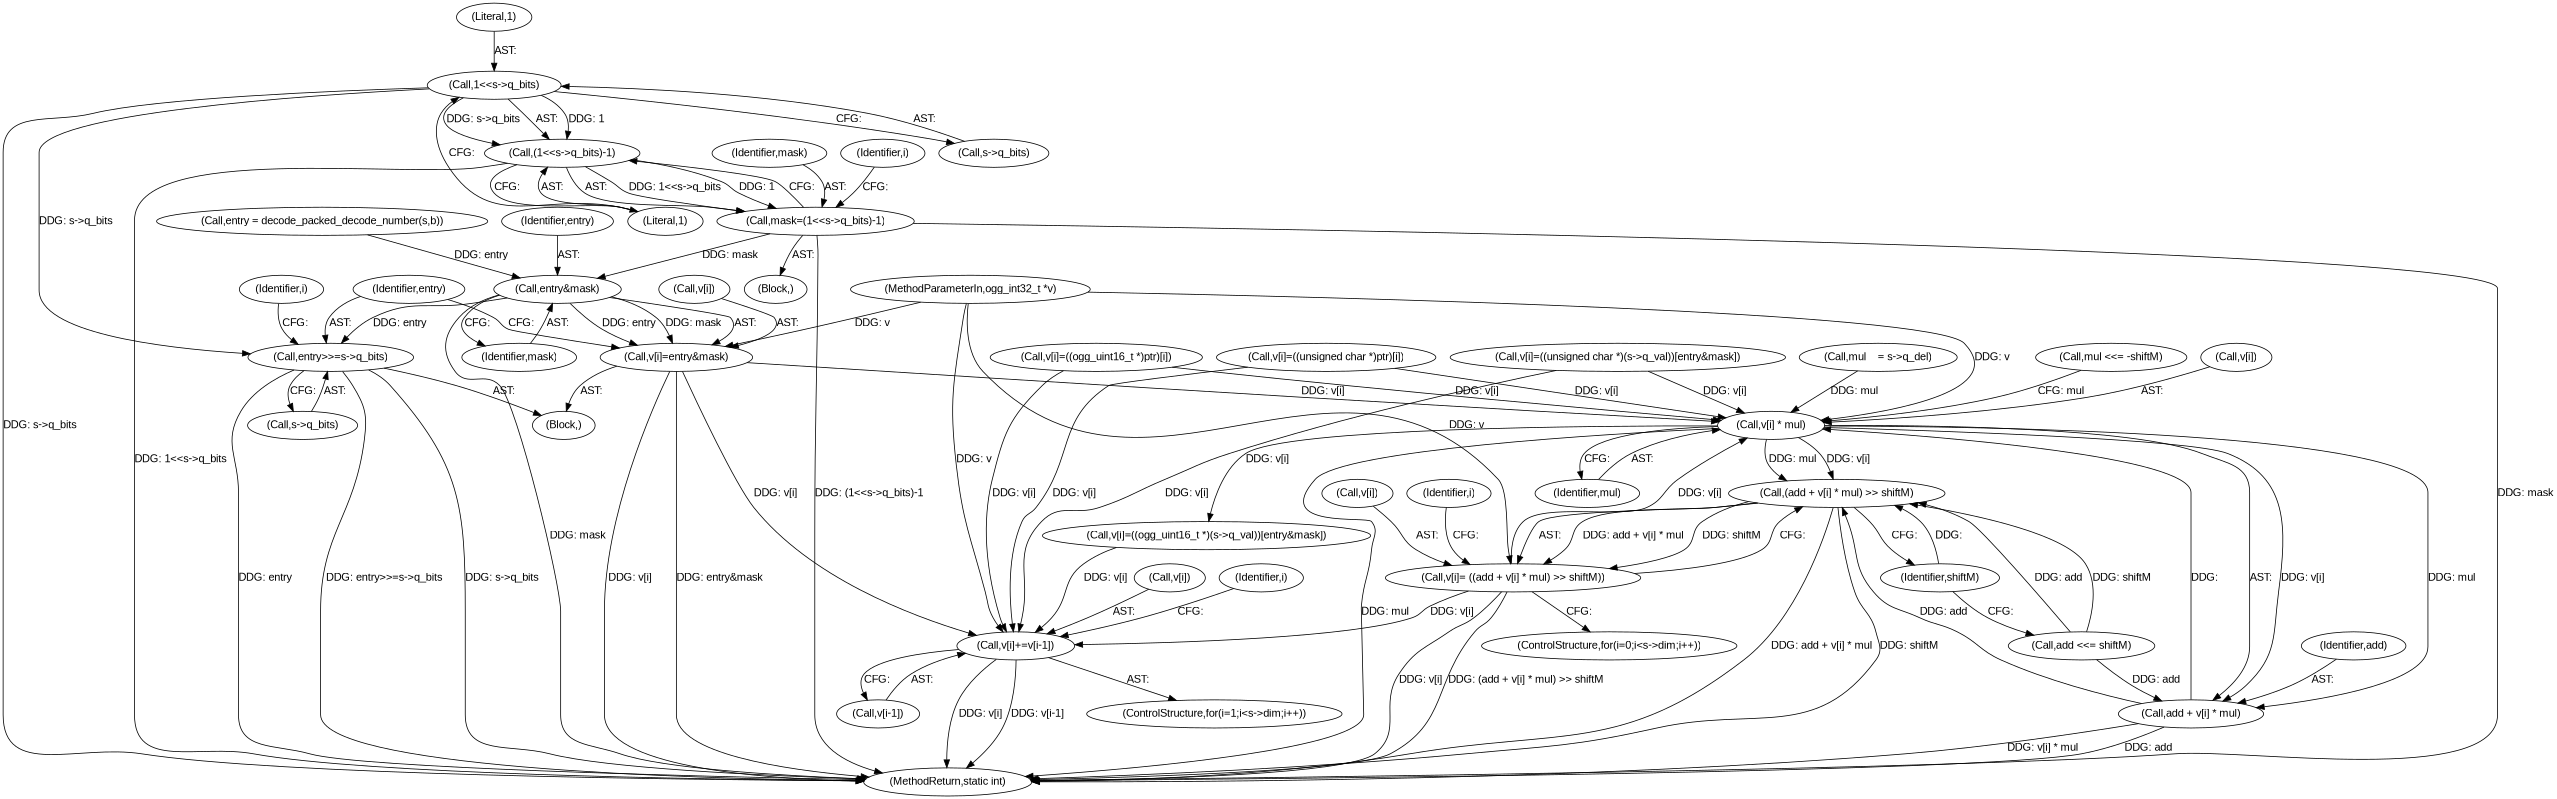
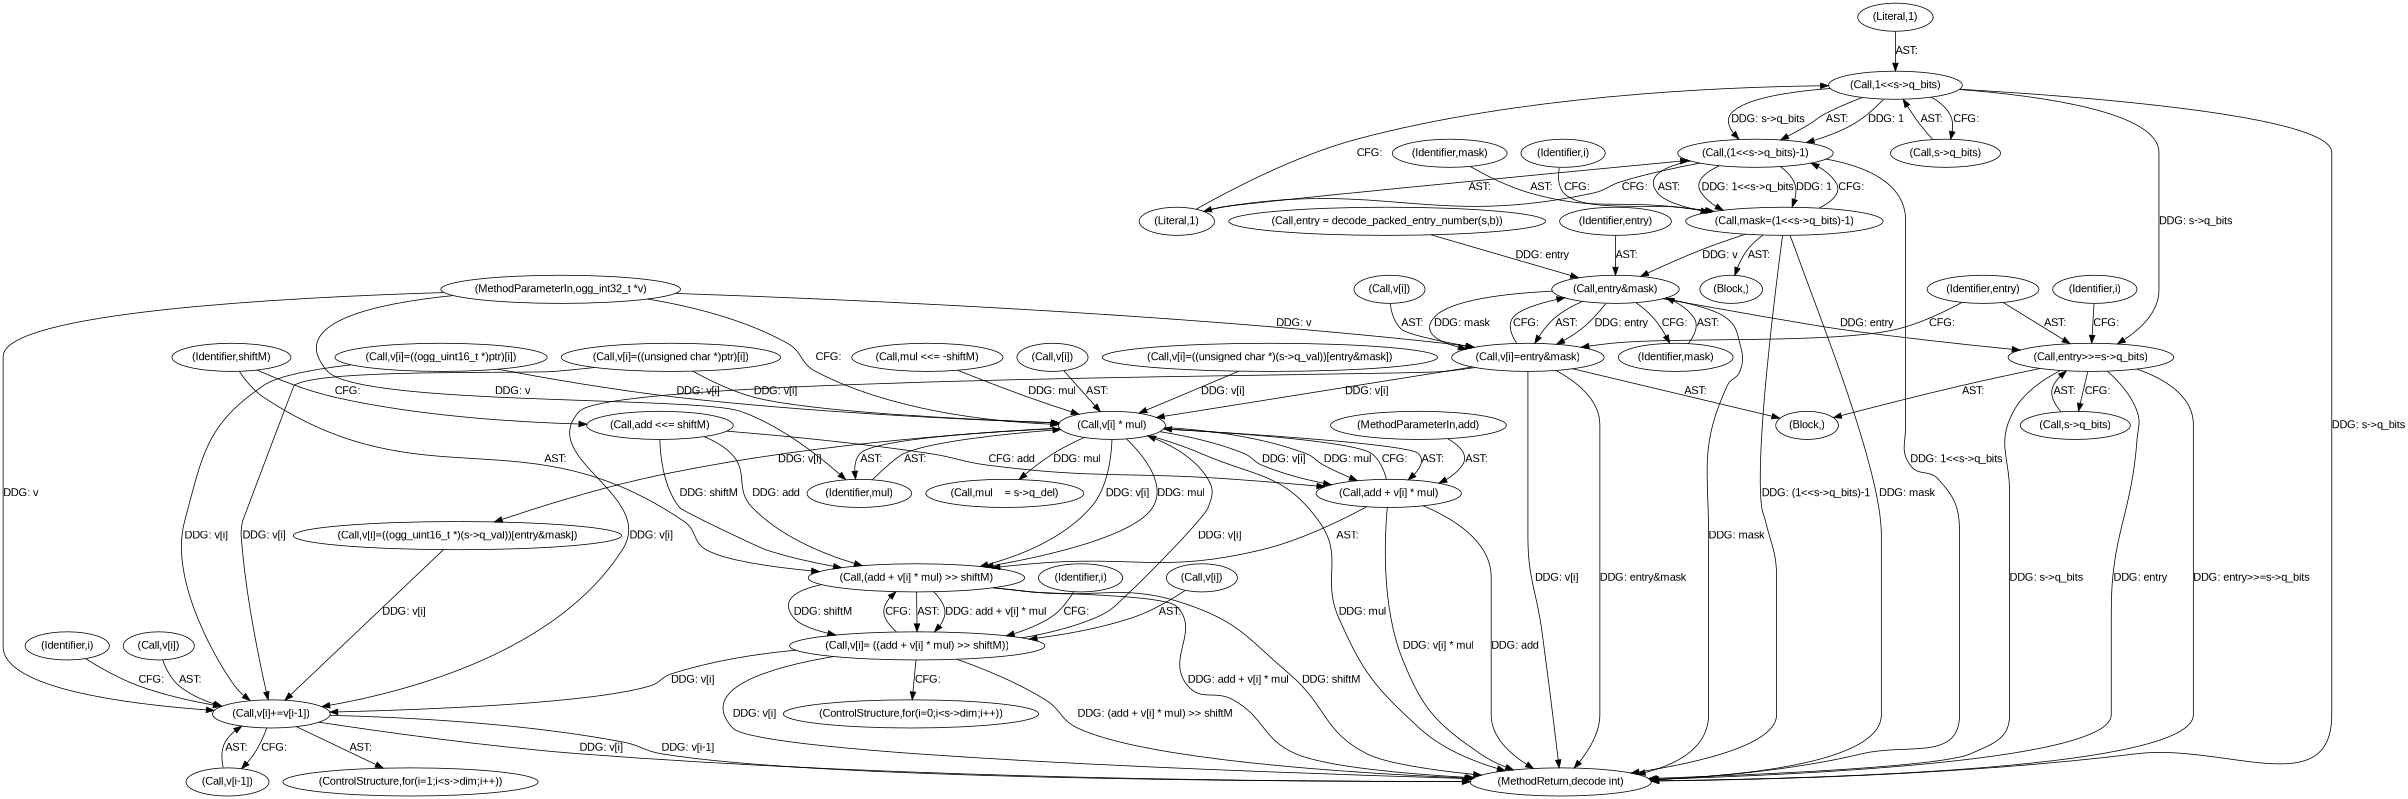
(322, 221) -> (1387, 221)
(730, 255) -> (1720, 255)
none -> (1521, 311)
(1992, 357) -> (830, 357)
(1828, 389) -> (1053, 454)
(2061, 391) -> (1052, 391)
(1244, 425) -> (502, 397)
(1243, 449) -> none
(1599, 459) -> (873, 459)
(1880, 535) -> none
(1951, 536) -> (557, 459)
(2206, 578) -> (1396, 459)
(1944, 612) -> (1349, 536)
(2354, 646) -> (1418, 425)
(2156, 680) -> (1012, 459)
(948, 782) -> (1561, 782)
